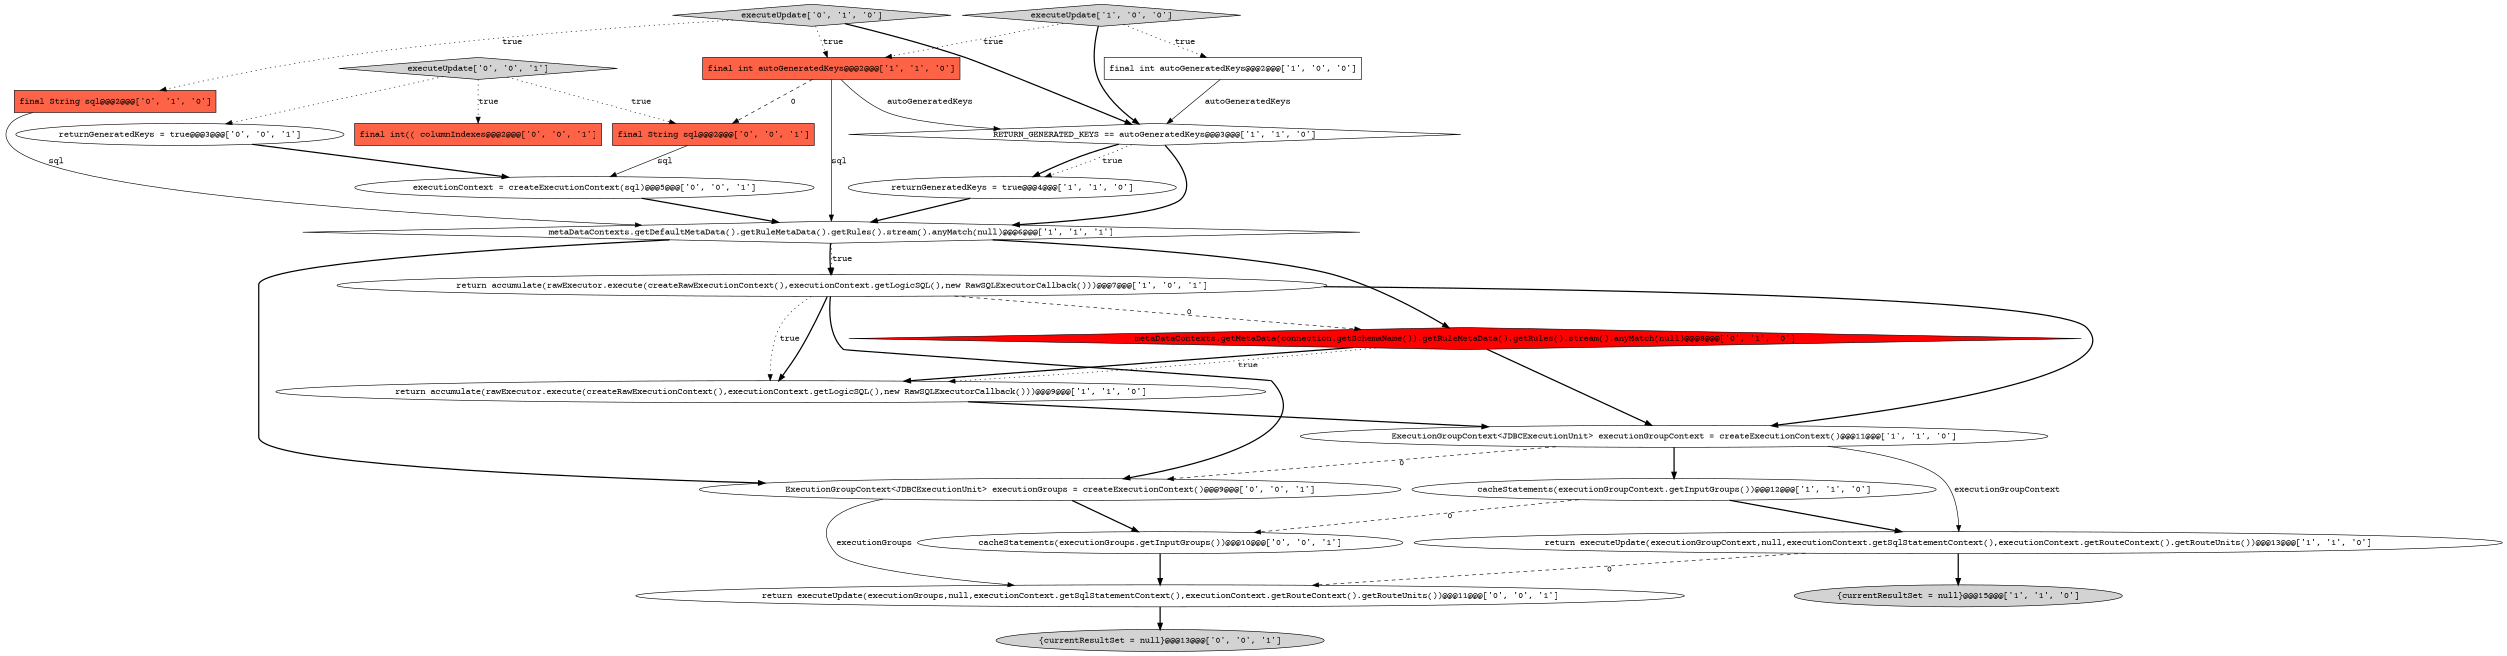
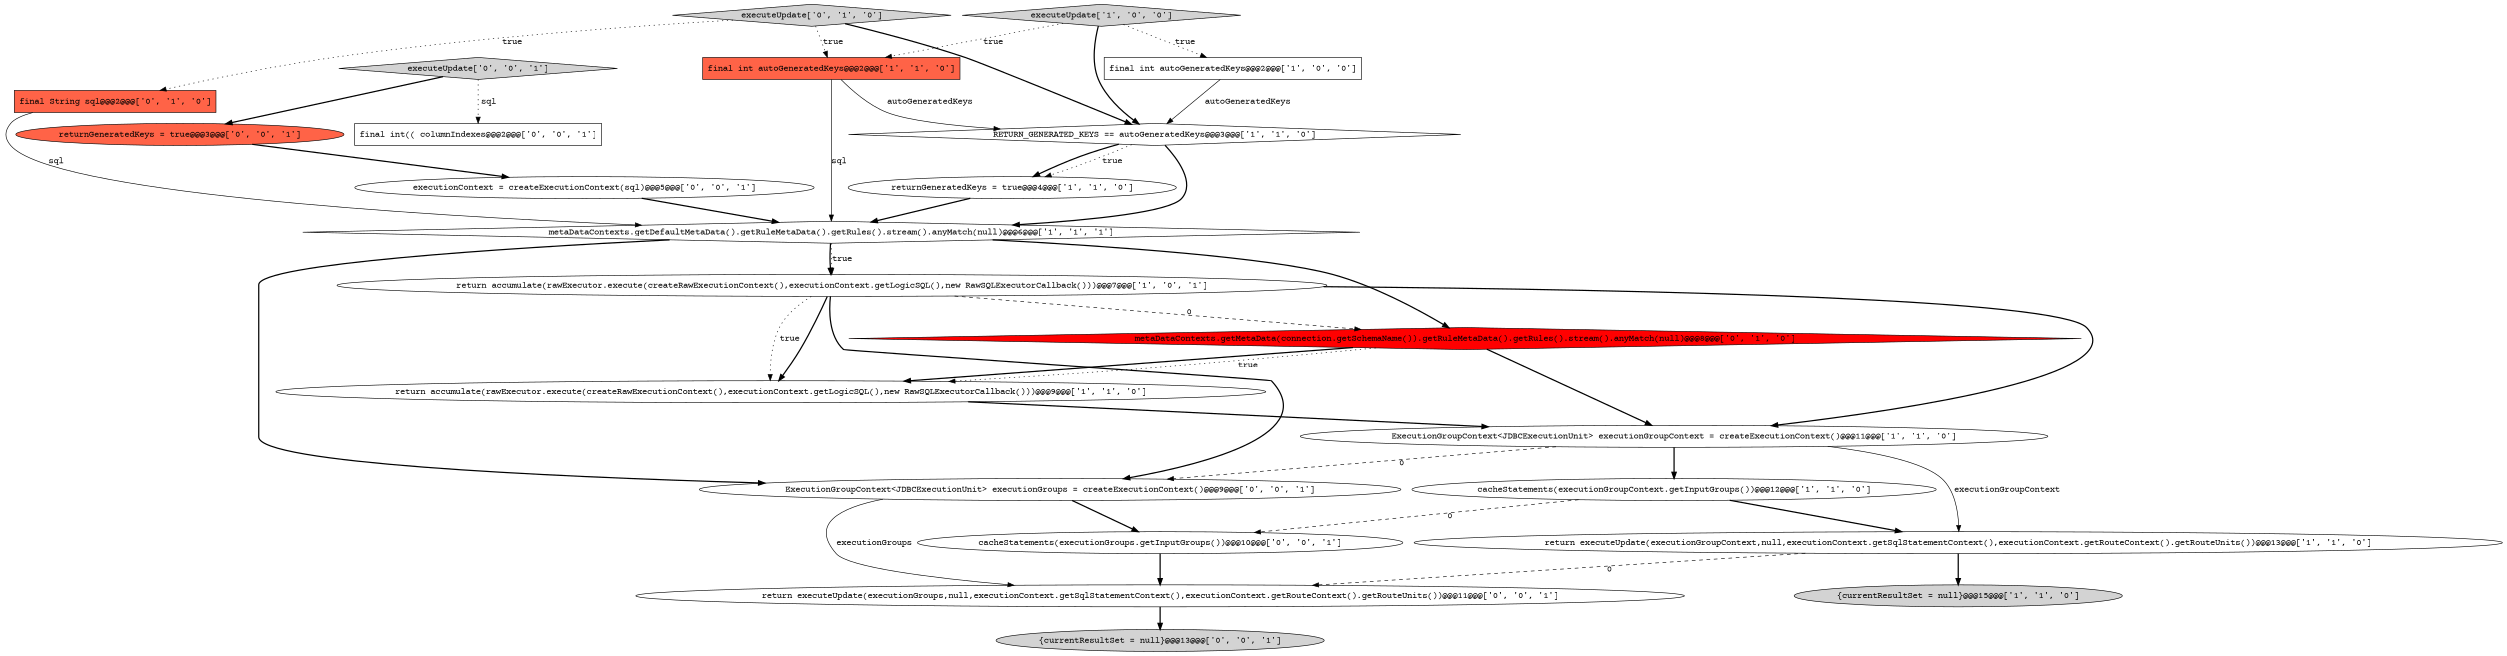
(337, 100) -> (337, 100)
(489, 101) -> (489, 101)
(180, 134) -> (180, 134)
(478, 134) -> (478, 134)
(713, 134) -> none
